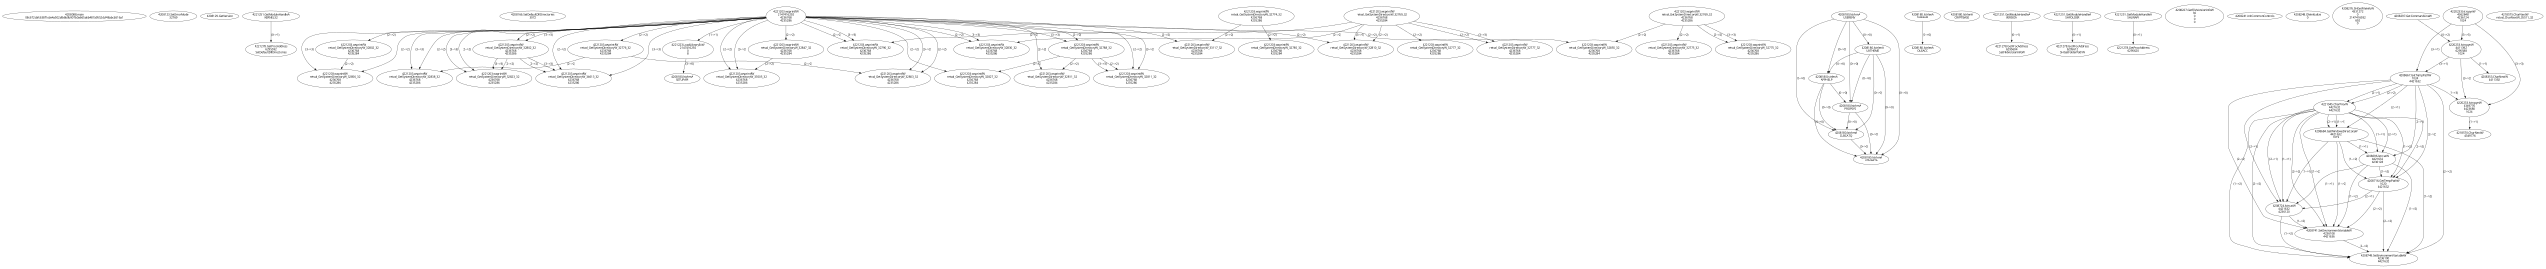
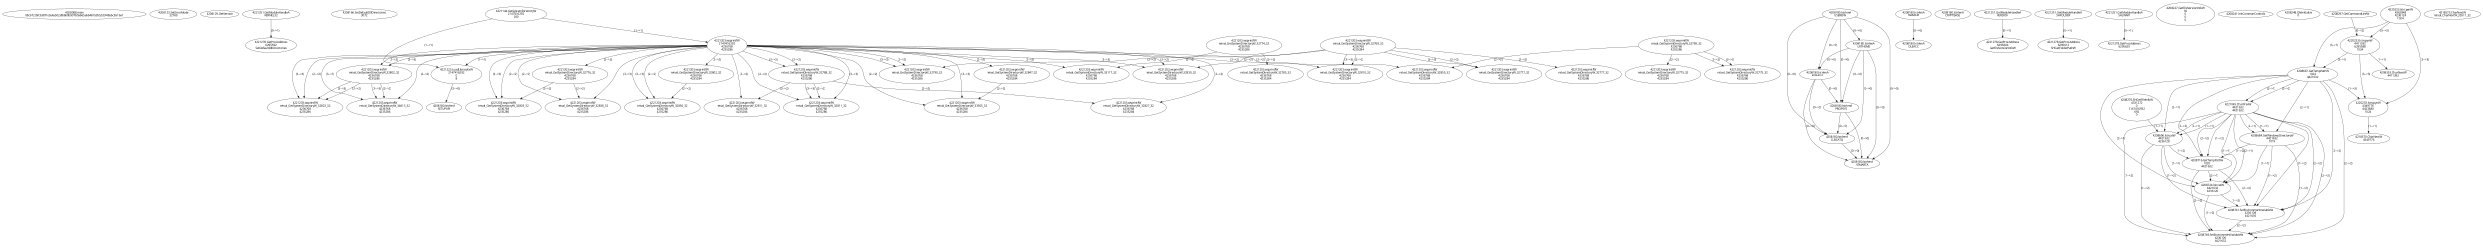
none -> (516, 14)
(2356, 147) -> (2151, 124)
